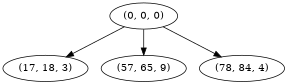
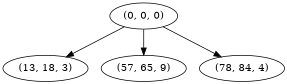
(45, 68) -> (45, 68)
